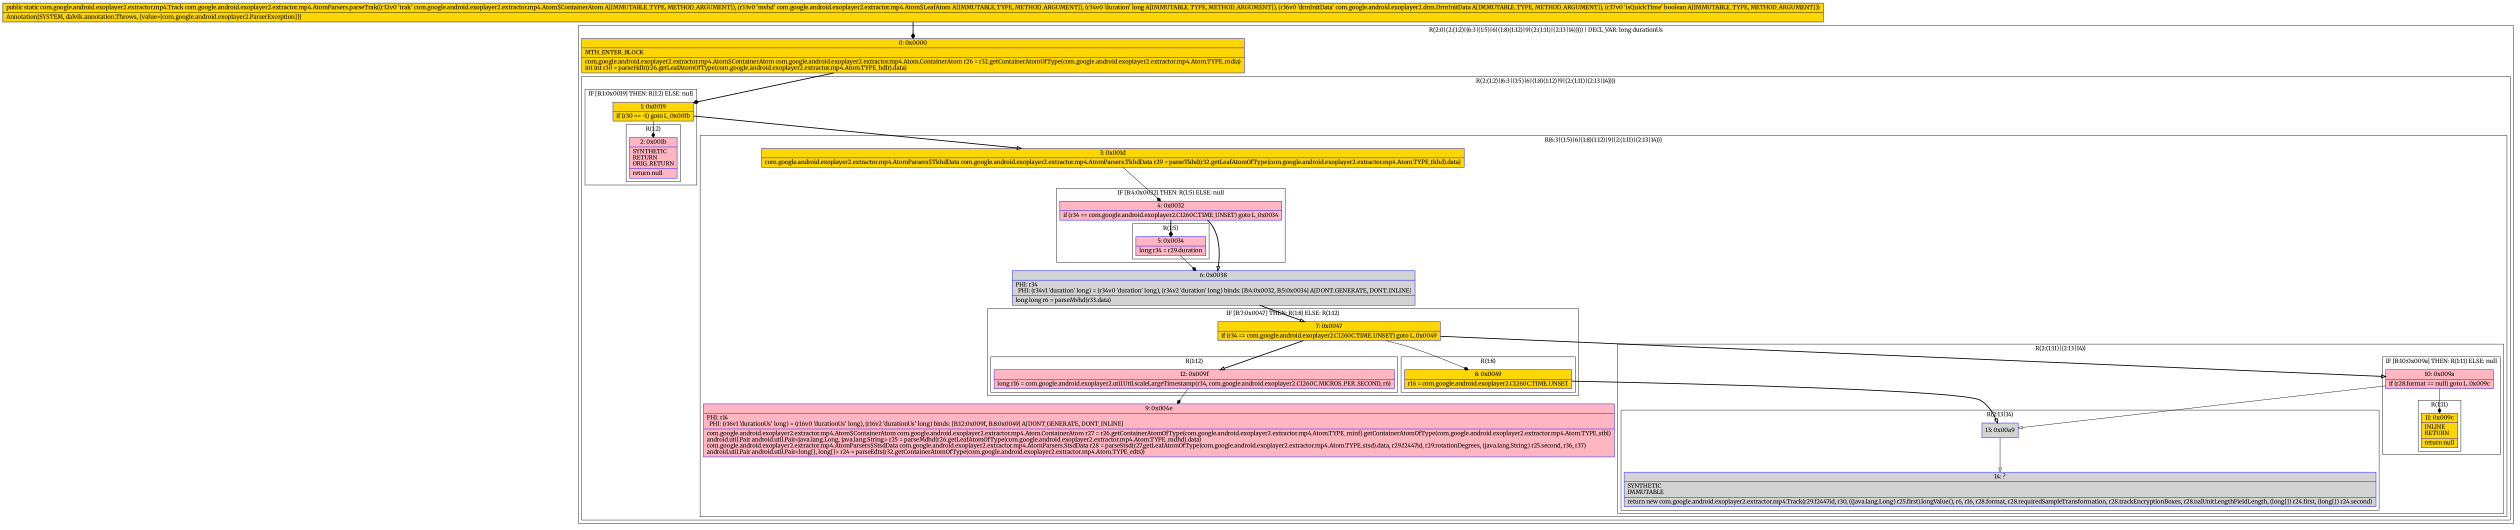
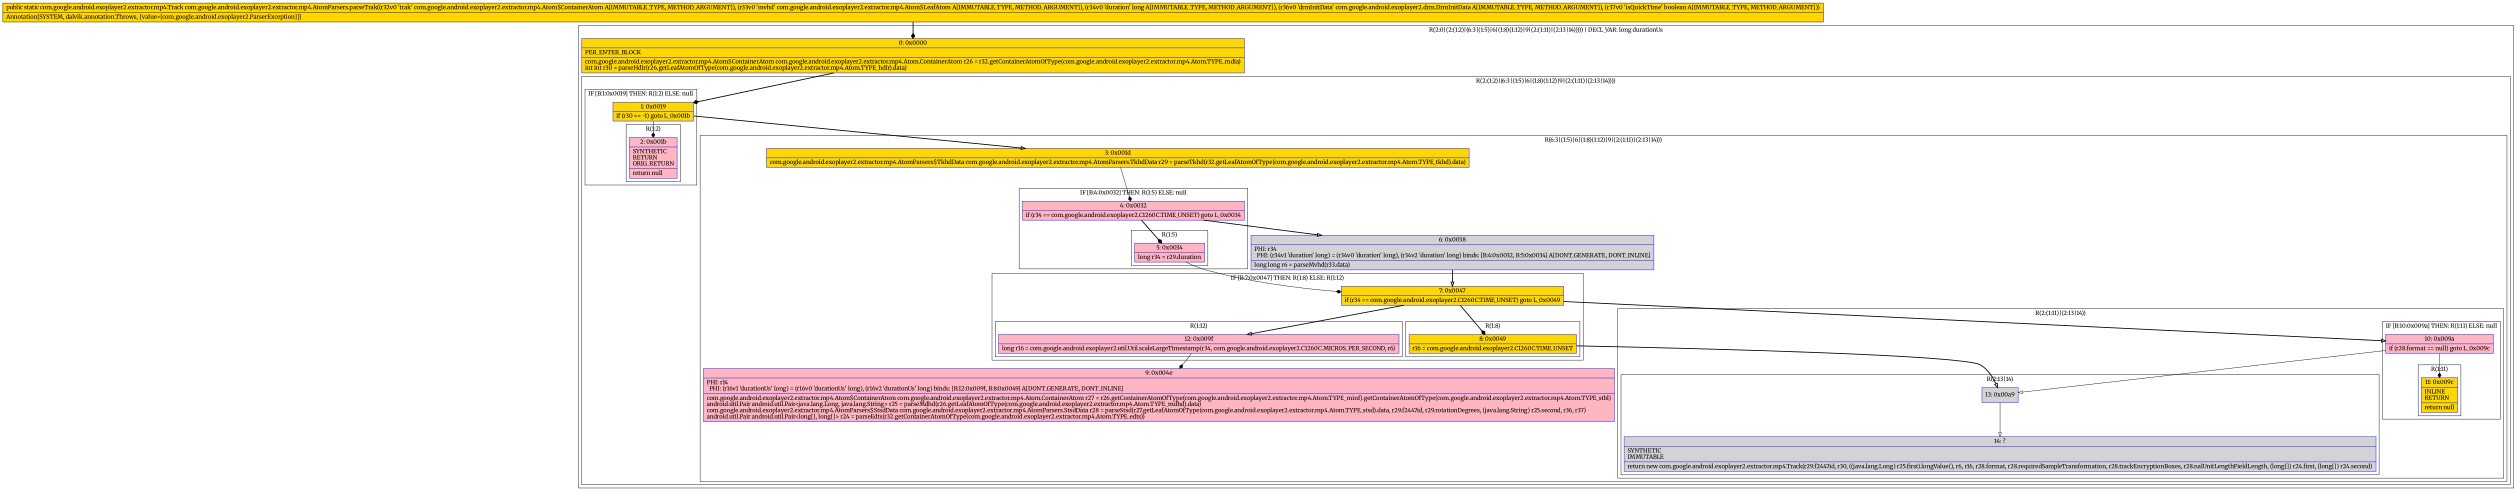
(614, 52) -> (613, 52)
(1186, 261) -> (1260, 282)
(1425, 352) -> (1471, 318)
